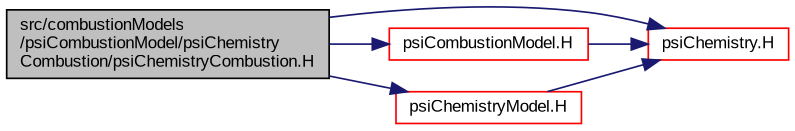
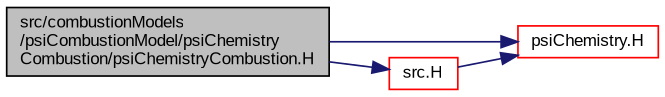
(489, 44) -> none
(489, 108) -> (424, 74)
